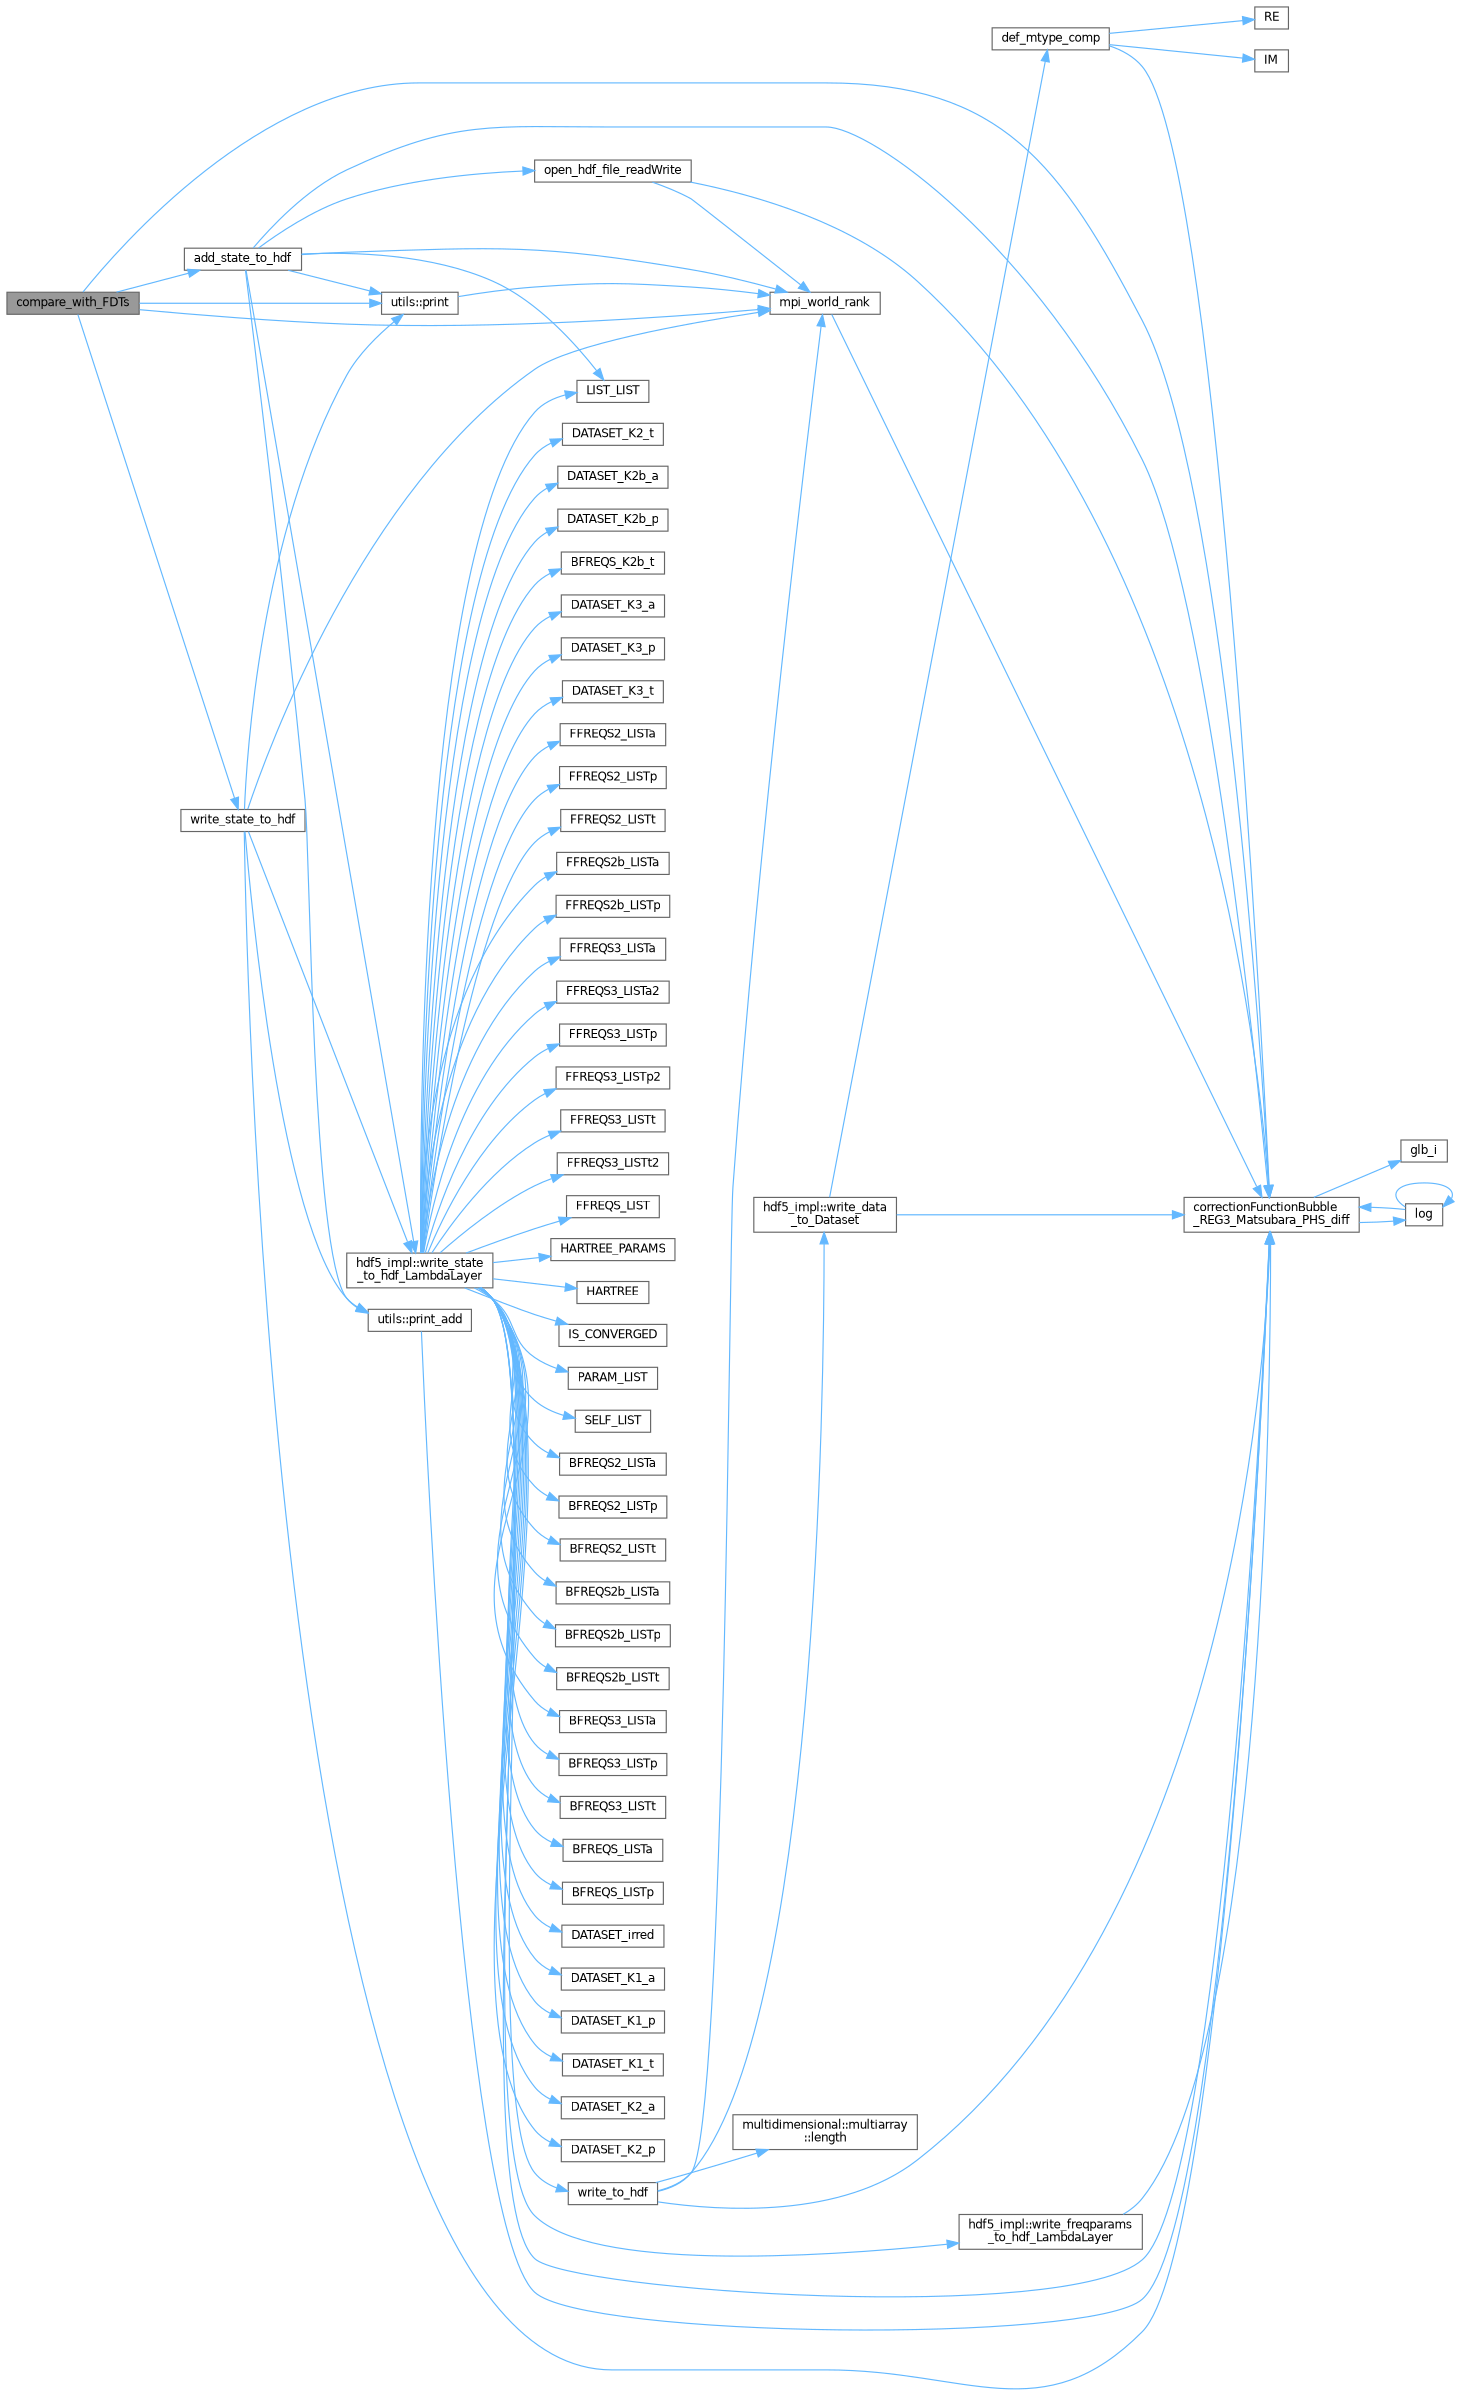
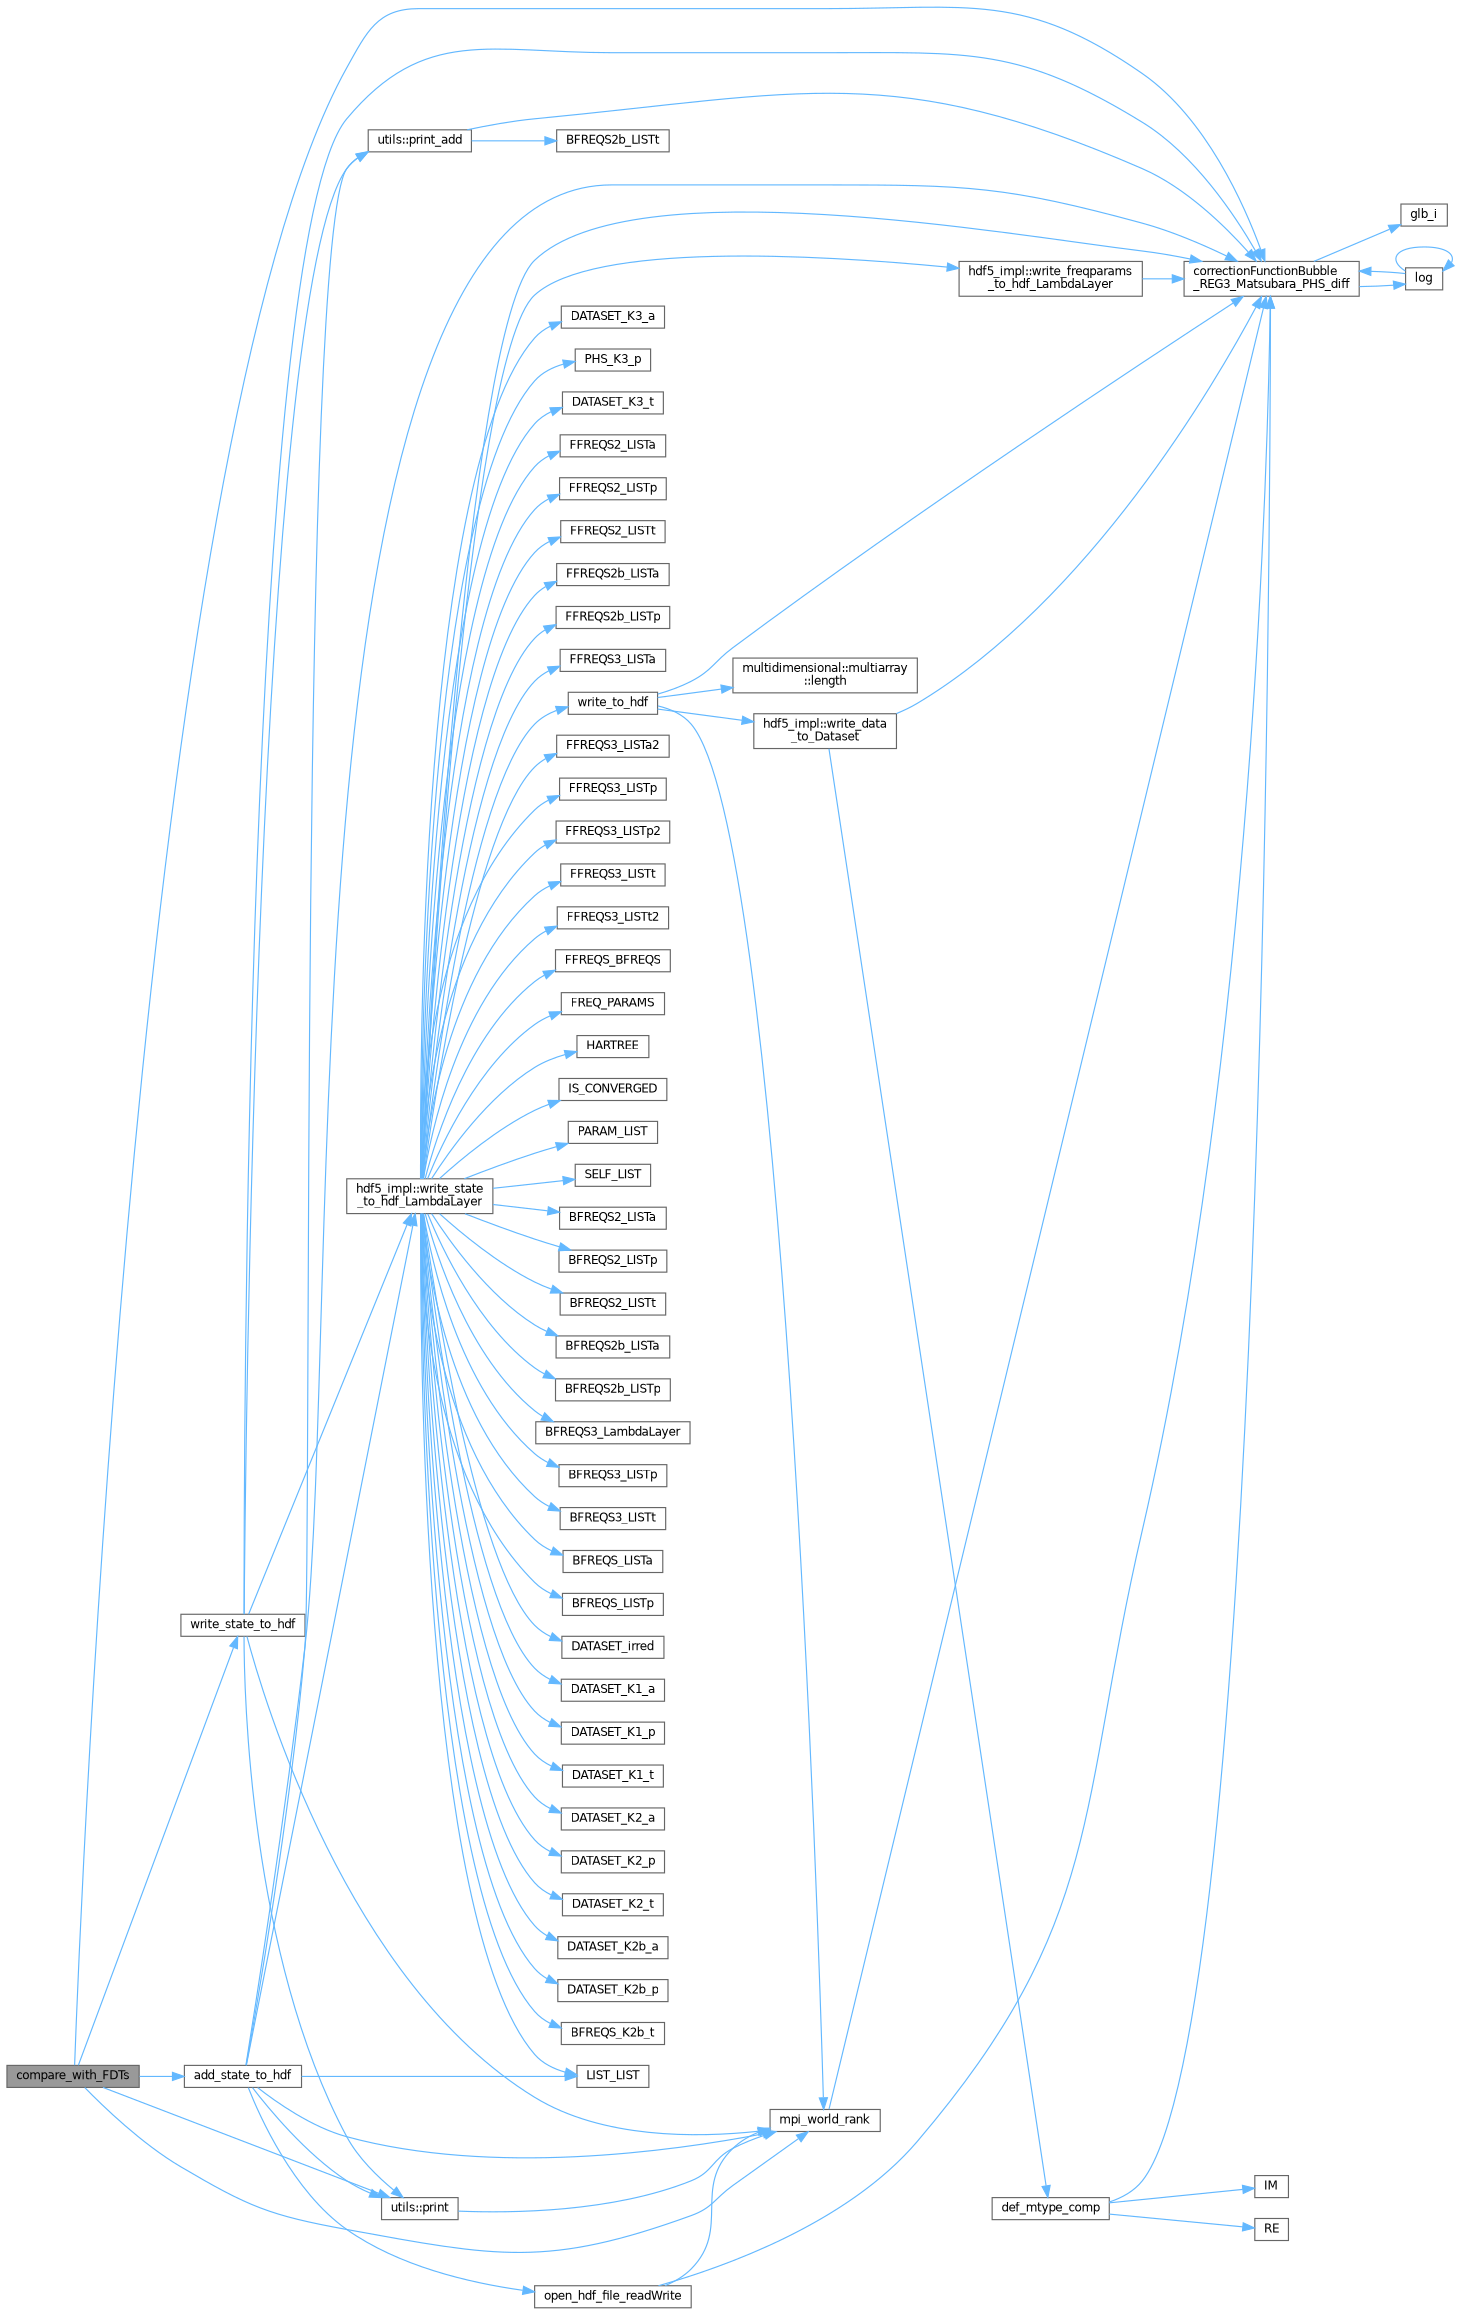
(613, 649) -> (613, 360)
(613, 1207) -> (613, 961)
(613, 1250) -> (613, 1004)
(512, 1479) -> (508, 141)
(613, 1722) -> (613, 1433)
